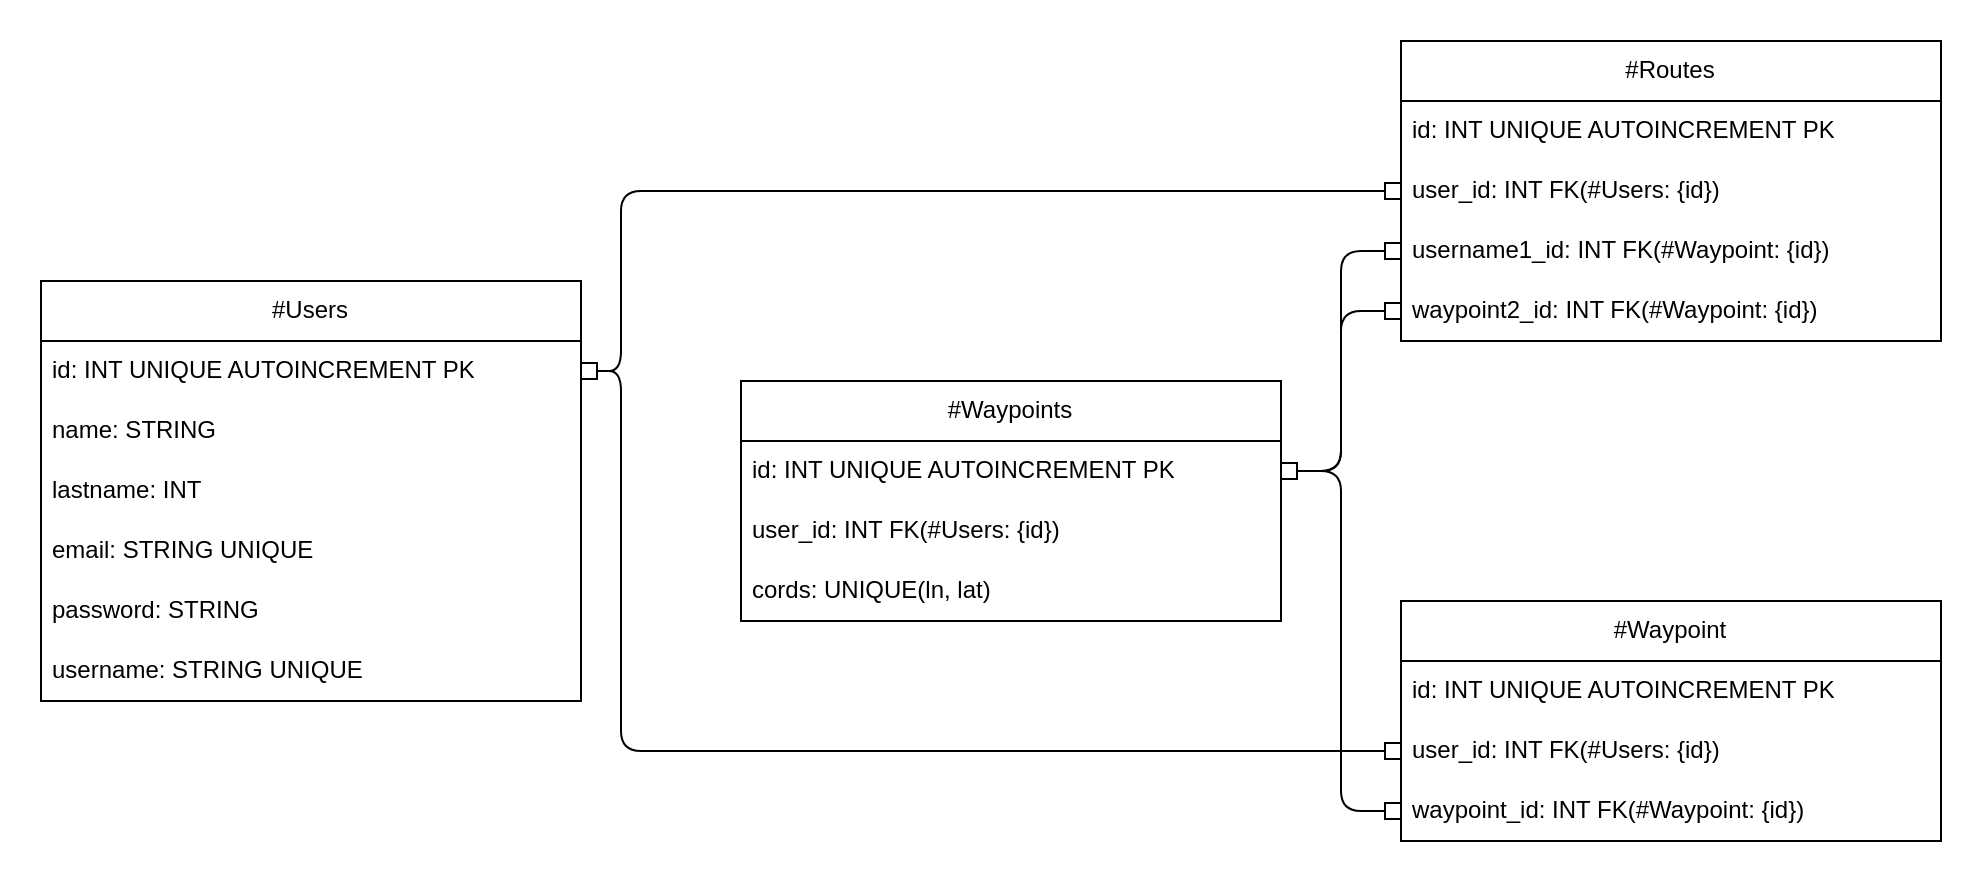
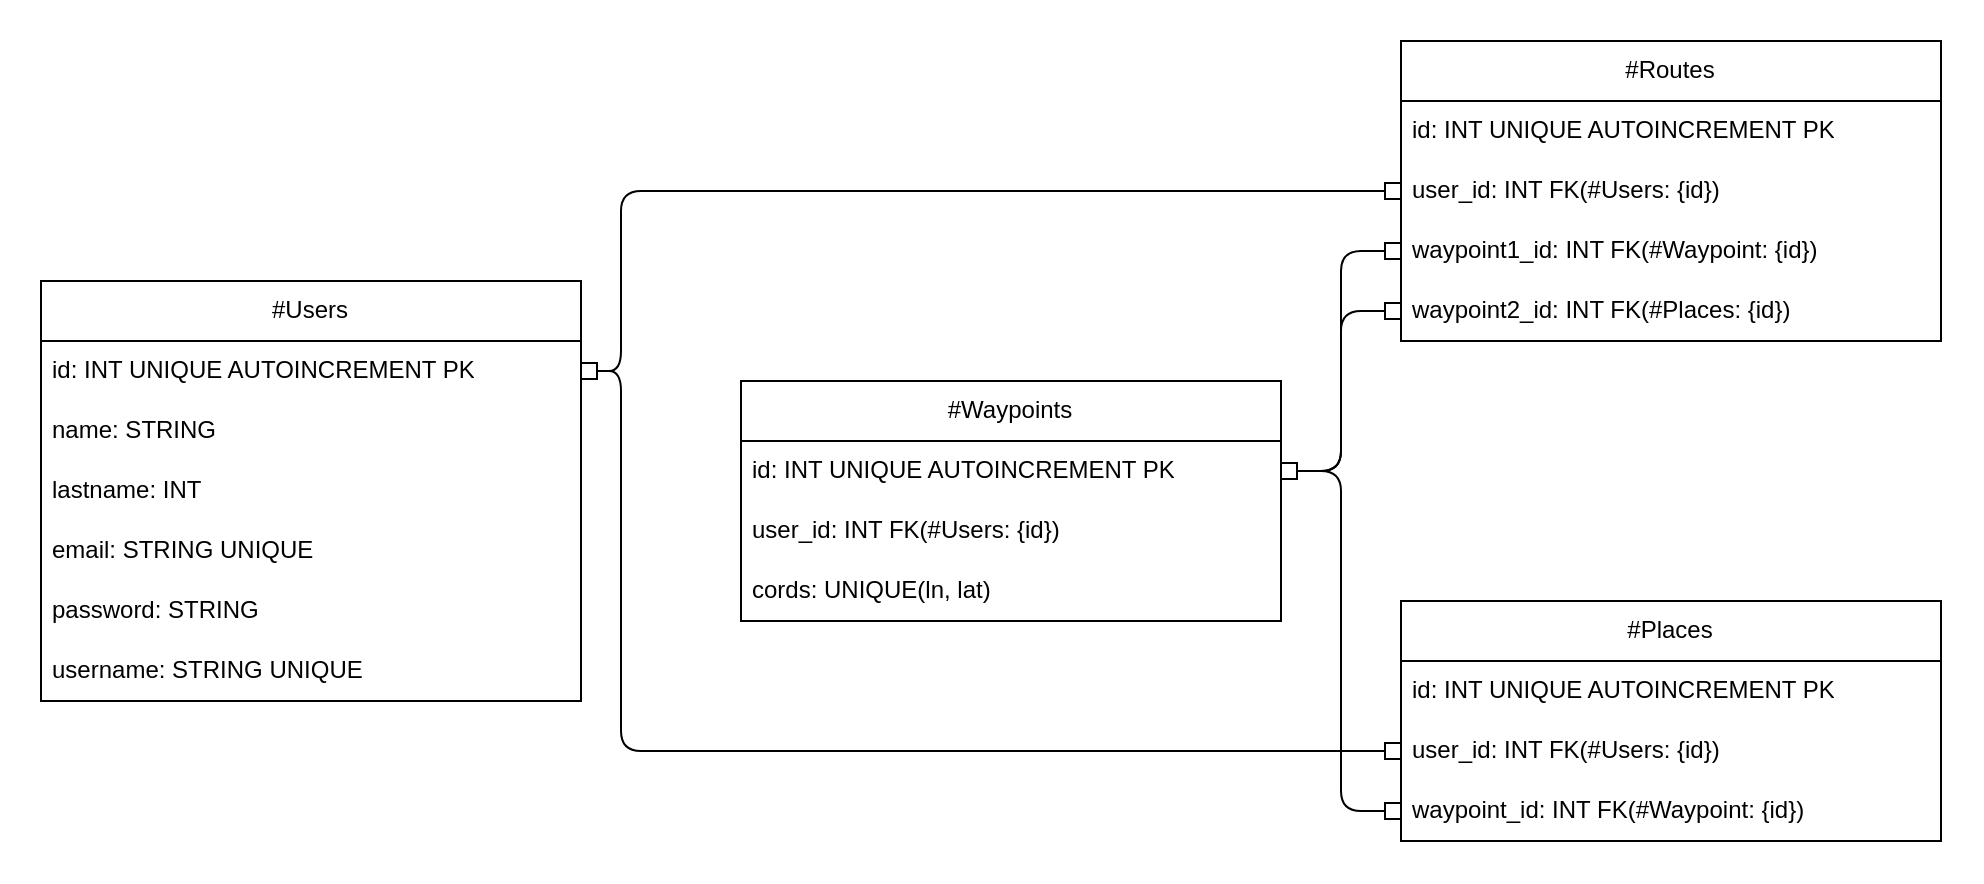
(1637, 251) -> (1634, 251)
(1634, 311) -> (1620, 311)
(1671, 631) -> (1671, 631)
